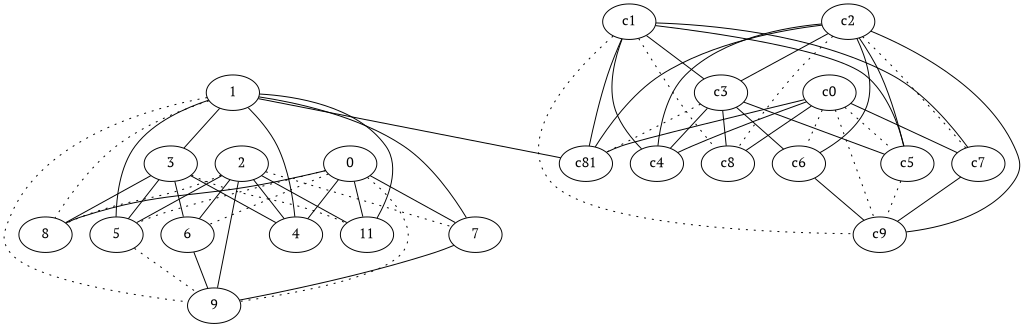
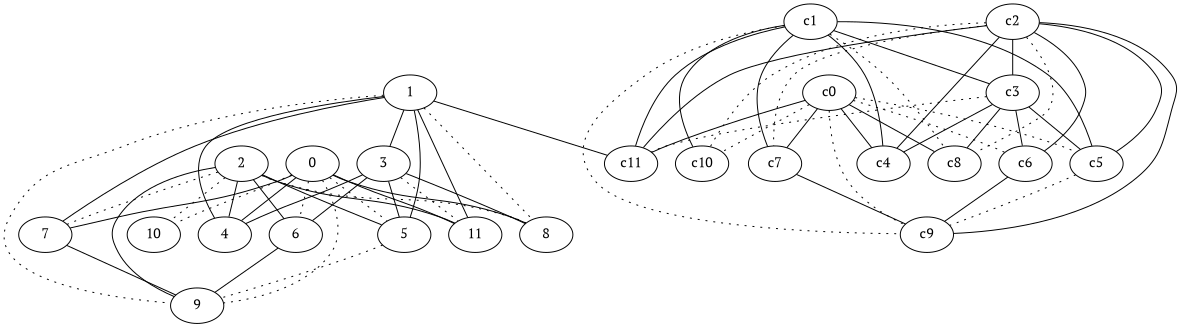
(586, 164) -> (631, 164)
none -> (702, 164)
none -> (154, 235)
